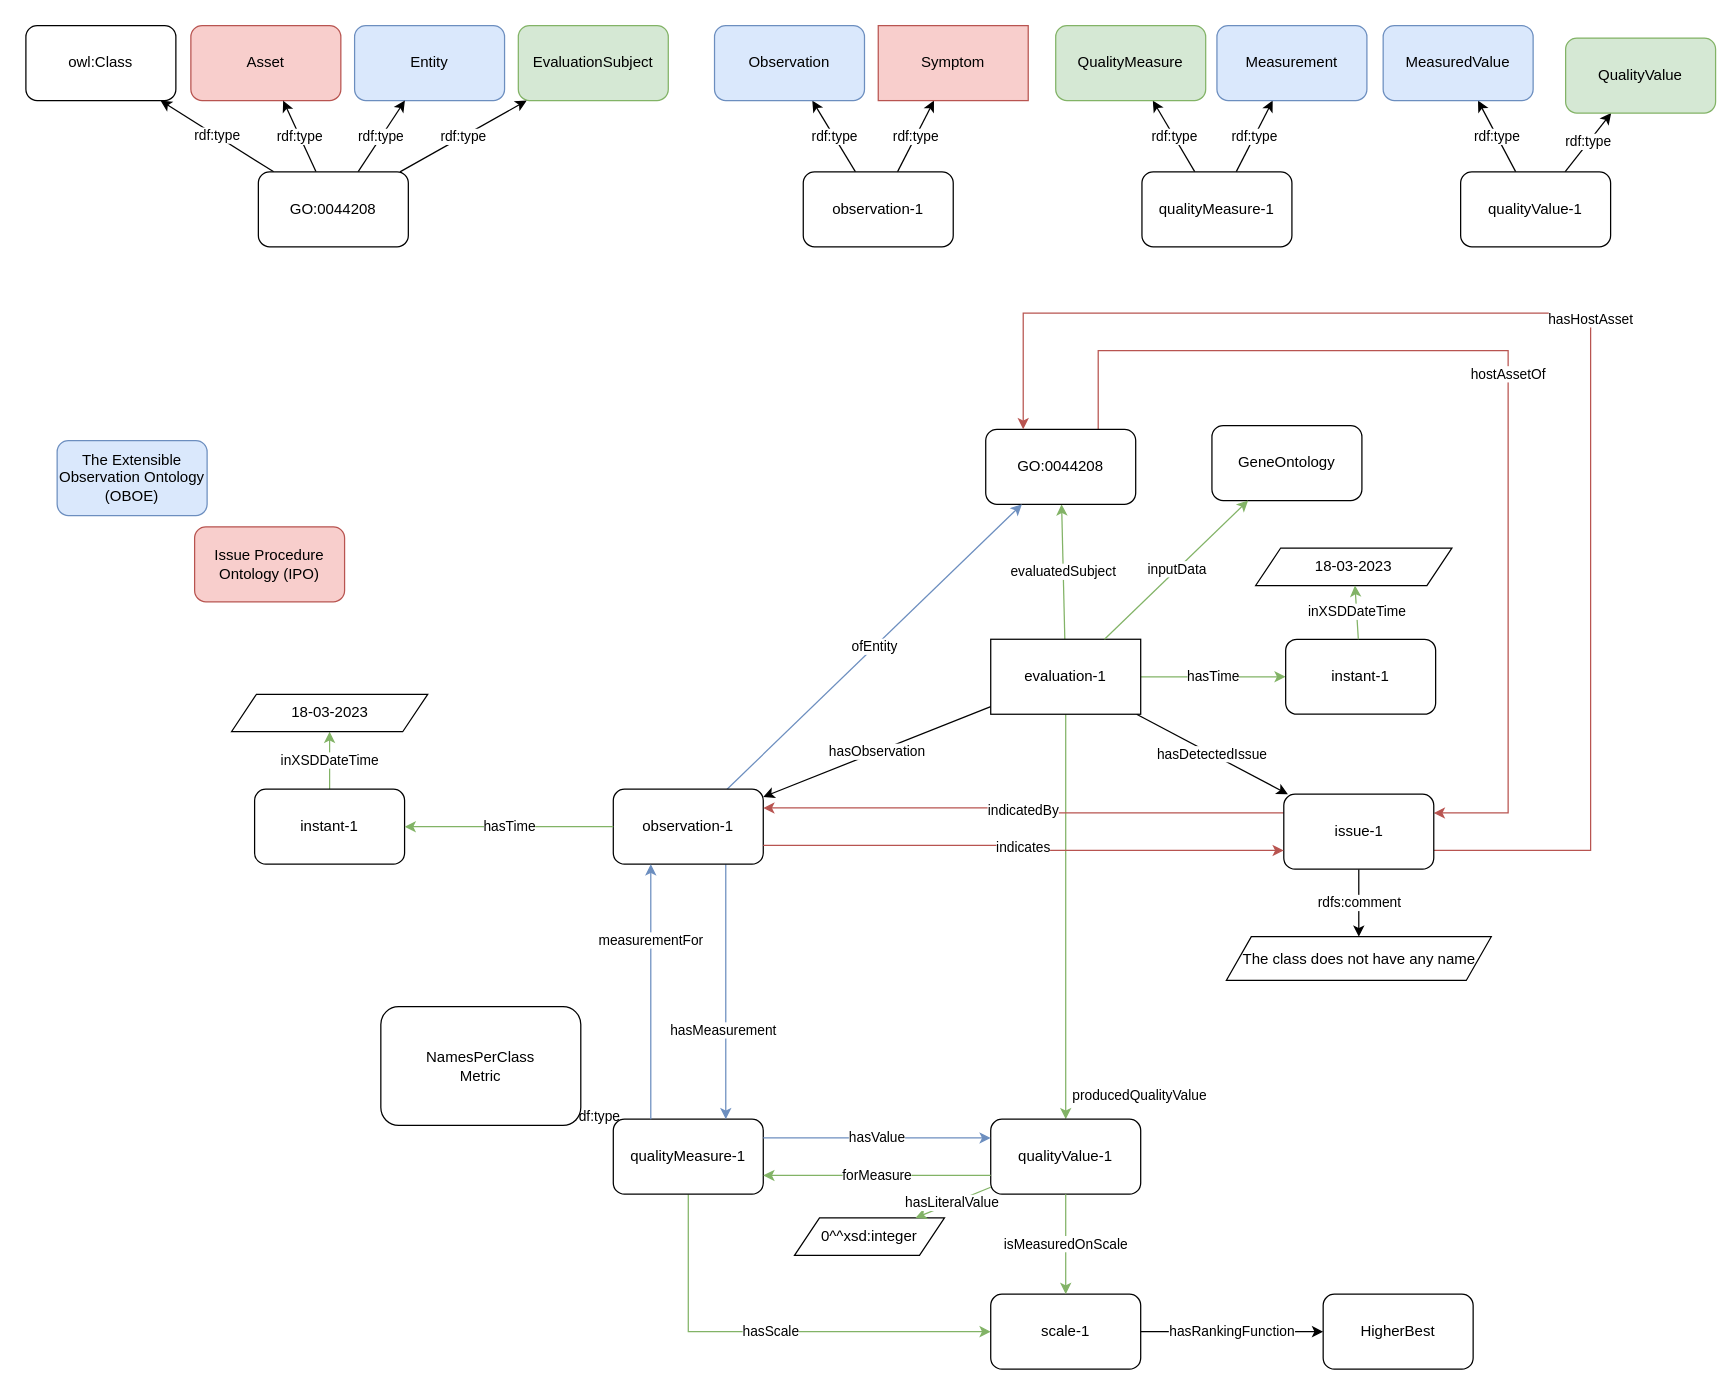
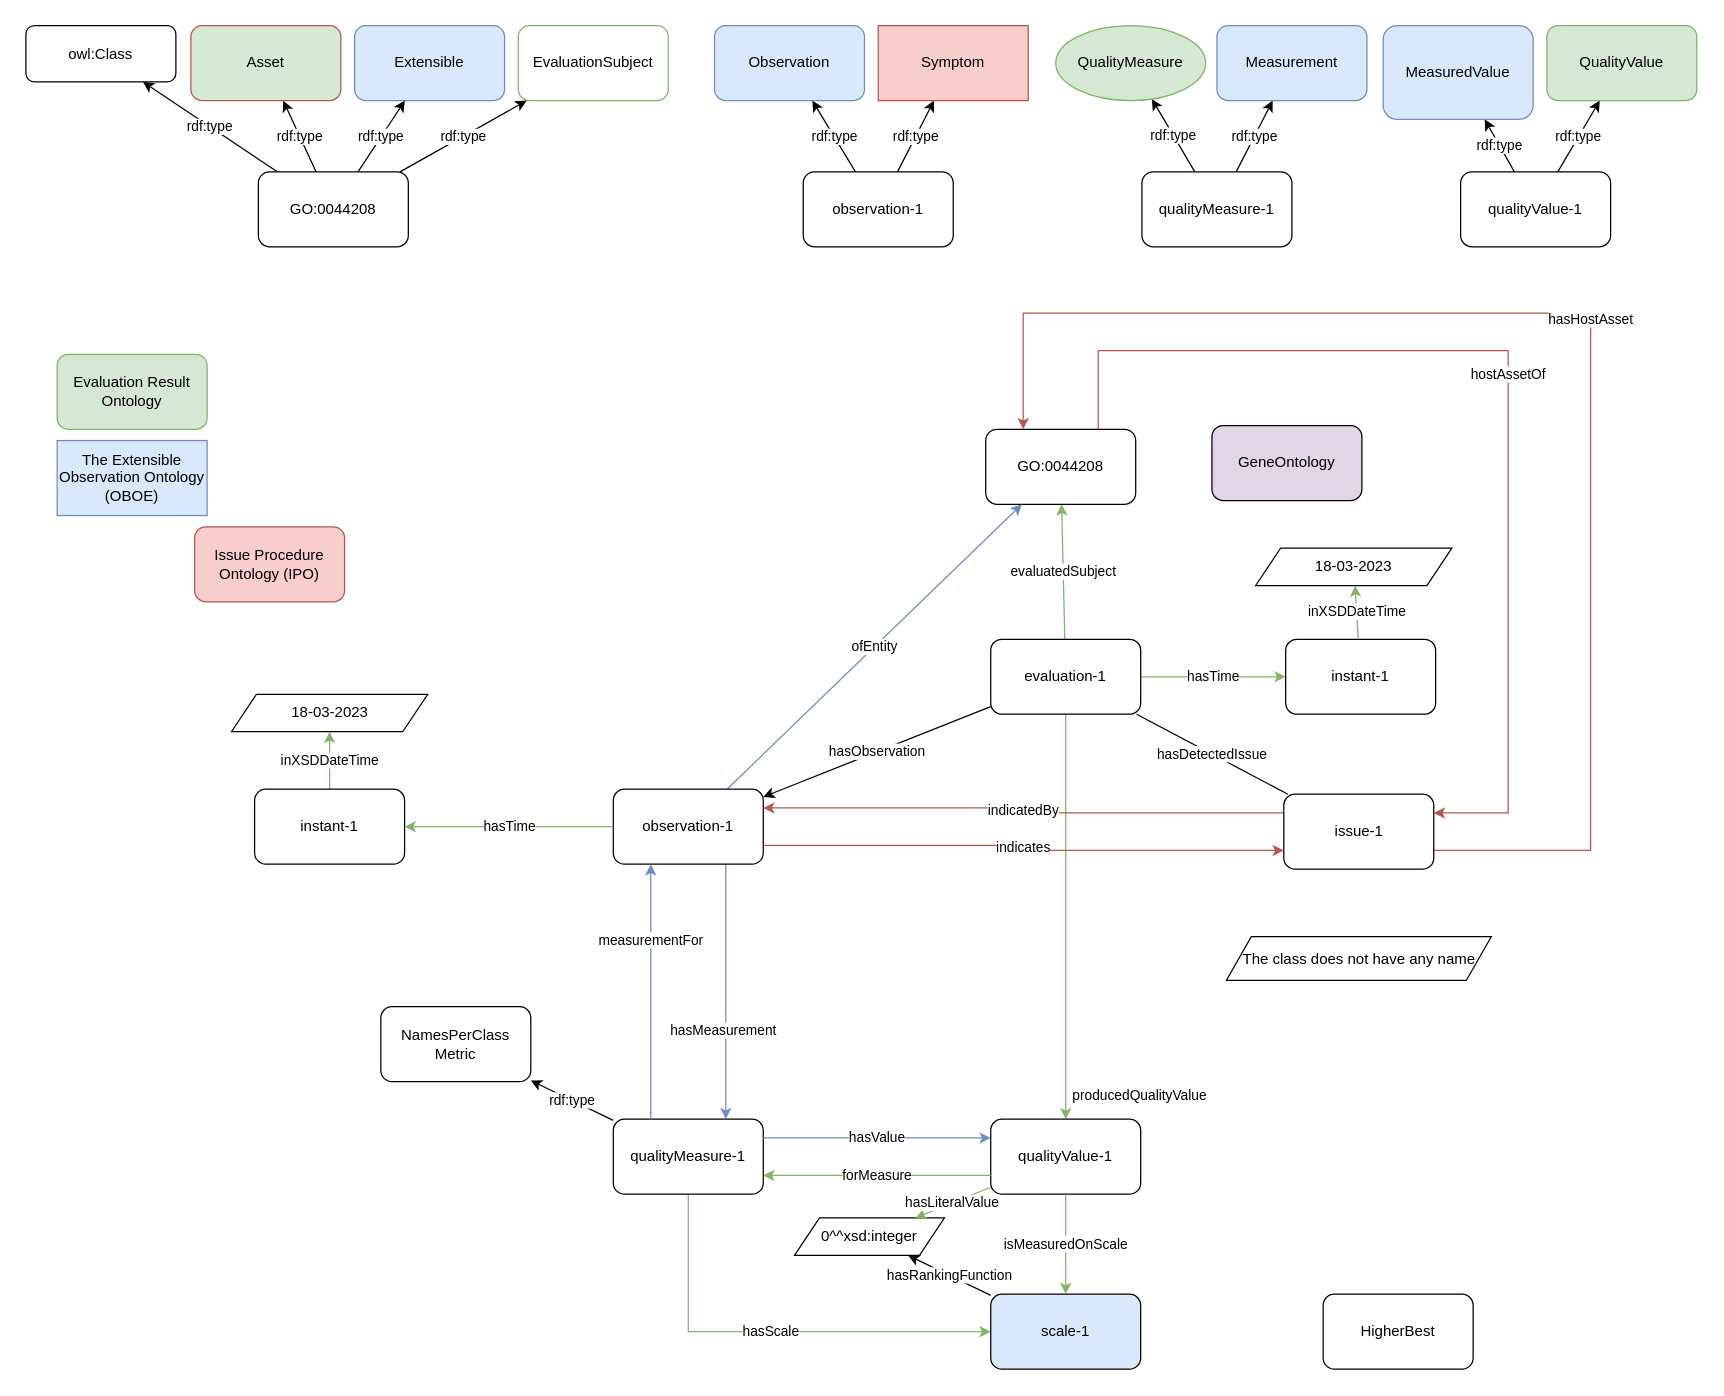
(101, 63) -> (101, 54)
(266, 63) -> (266, 63)
(429, 63) -> (429, 63)
(593, 63) -> (593, 63)
(1131, 63) -> (1131, 63)
(1458, 63) -> (1458, 73)
(1641, 76) -> (1622, 63)
none -> (132, 392)
(1287, 463) -> (1287, 463)
(132, 478) -> (132, 478)
(1173, 573) -> none
(1066, 677) -> (1066, 677)
(1279, 790) -> (1282, 791)
(1359, 899) -> none
(481, 1066) -> (456, 1044)
(1066, 1332) -> (1066, 1332)
(1228, 1332) -> (953, 1278)
